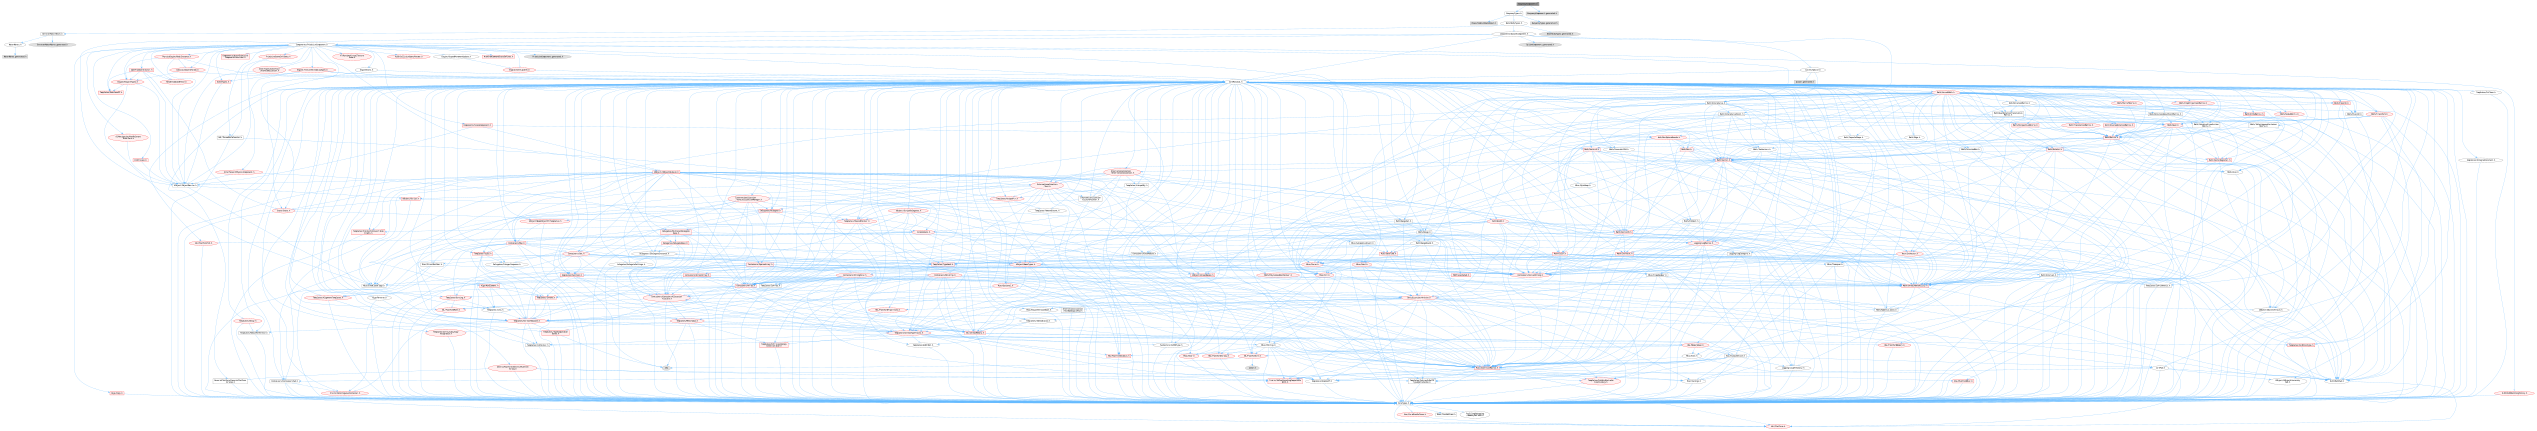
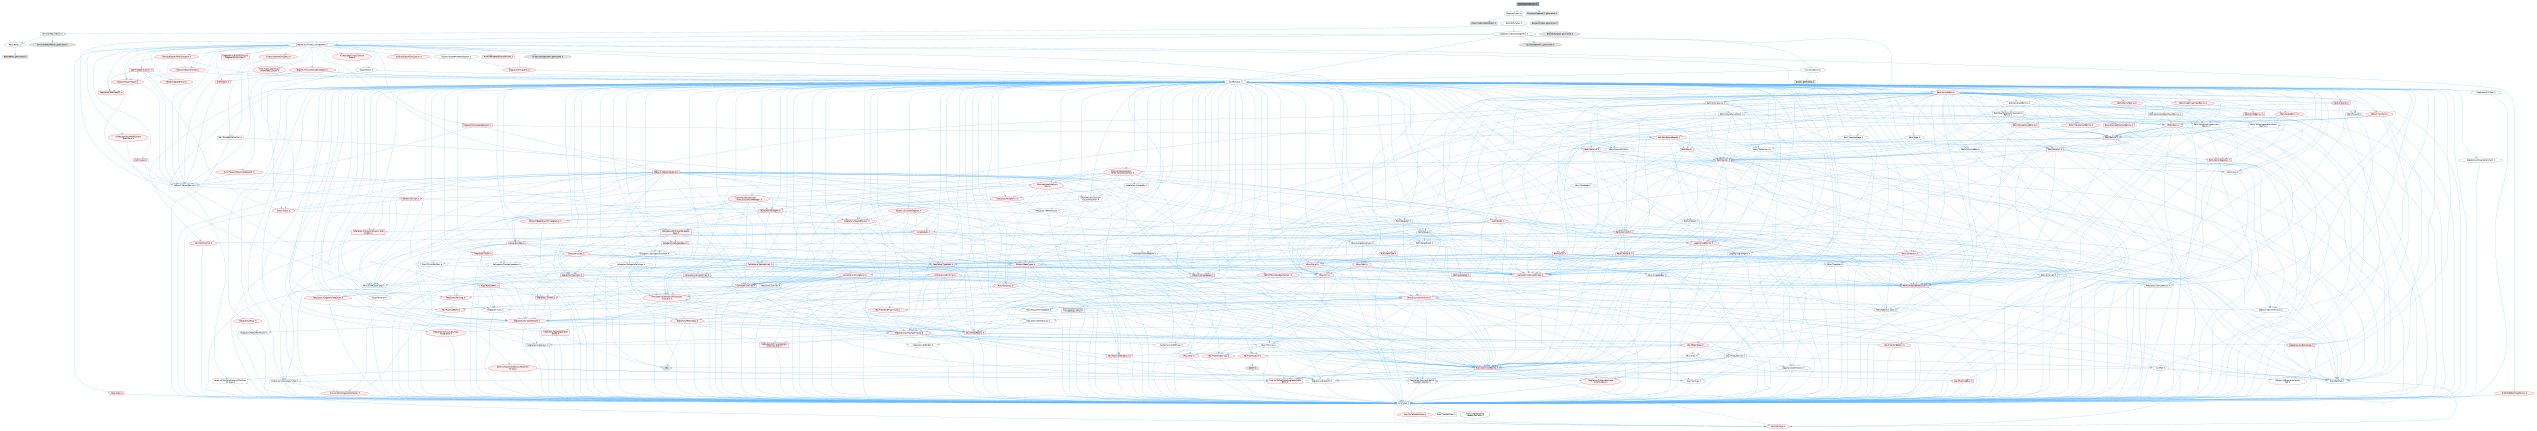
(409, 57) -> (409, 57)
